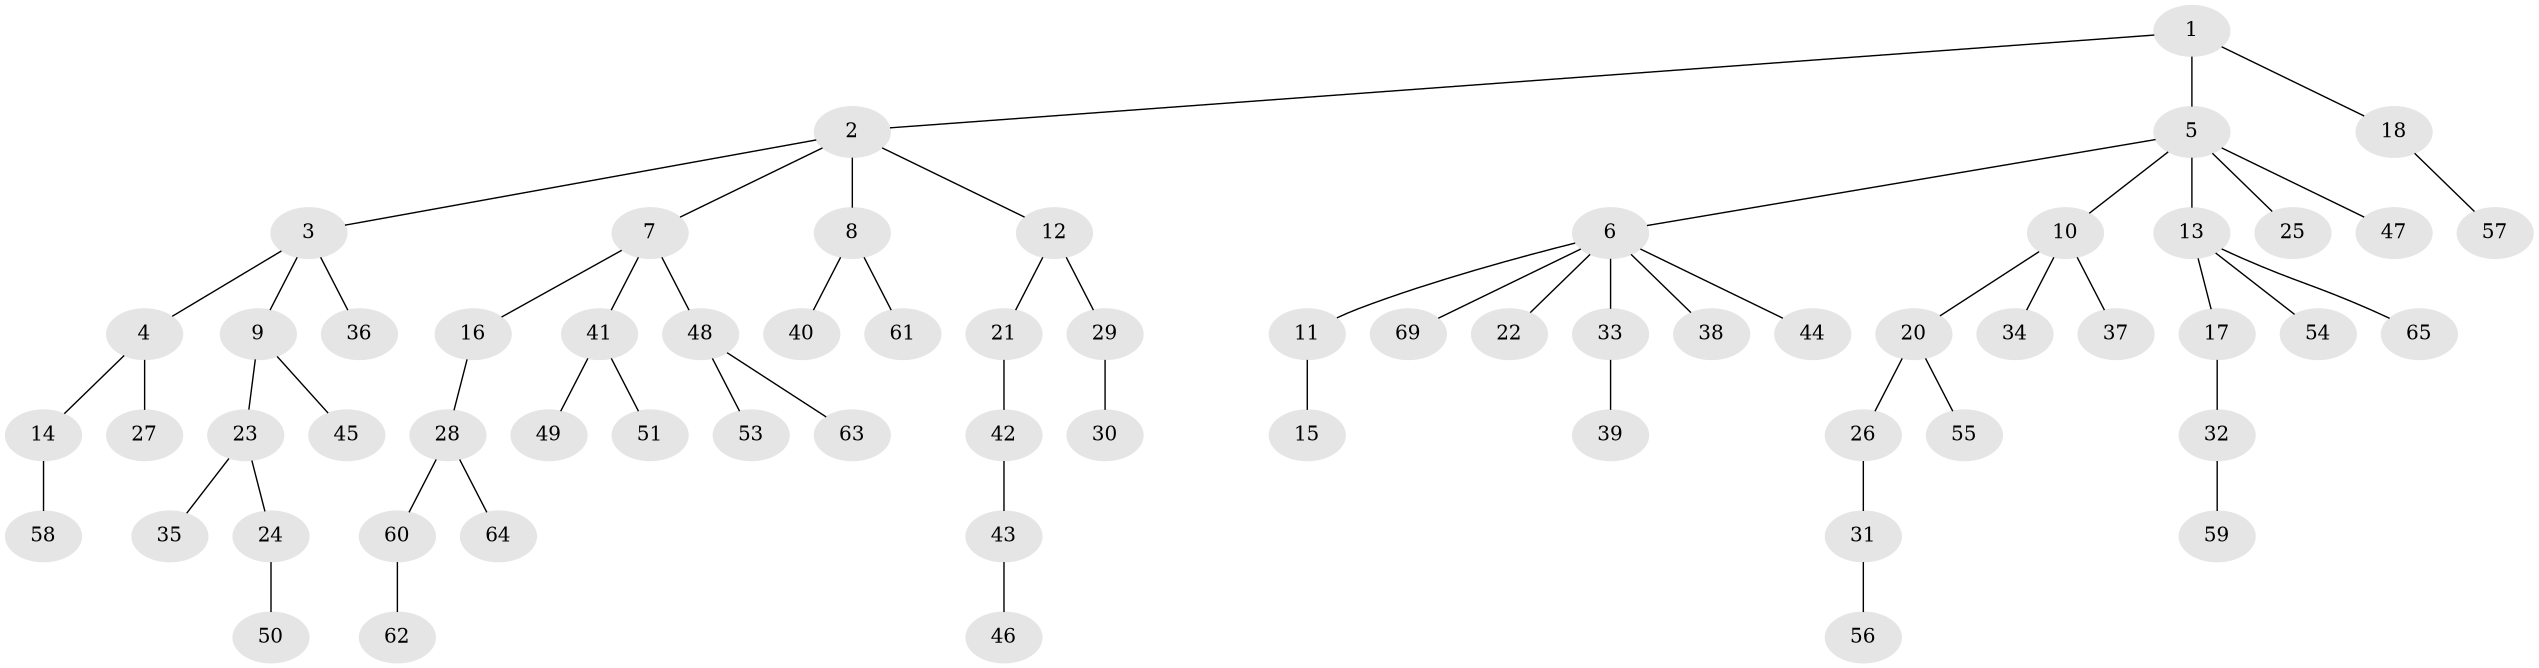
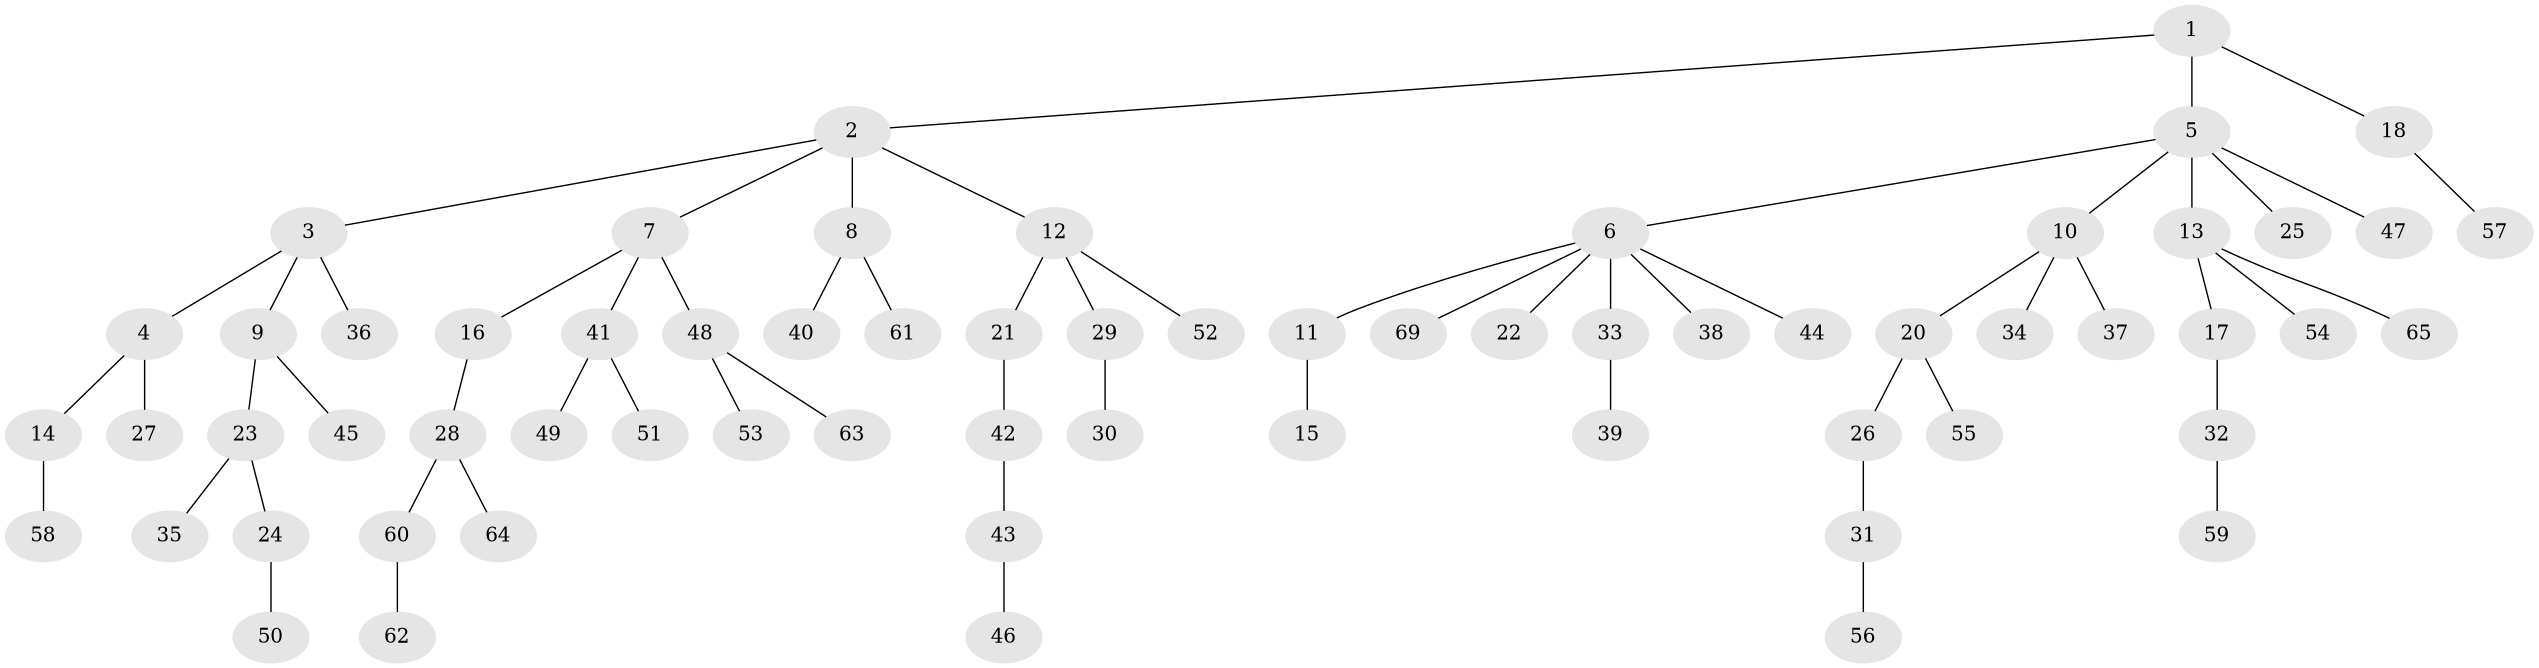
none -> (1206, 334)
